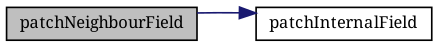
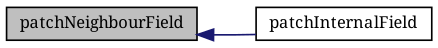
(218, 13) -> (235, 35)
